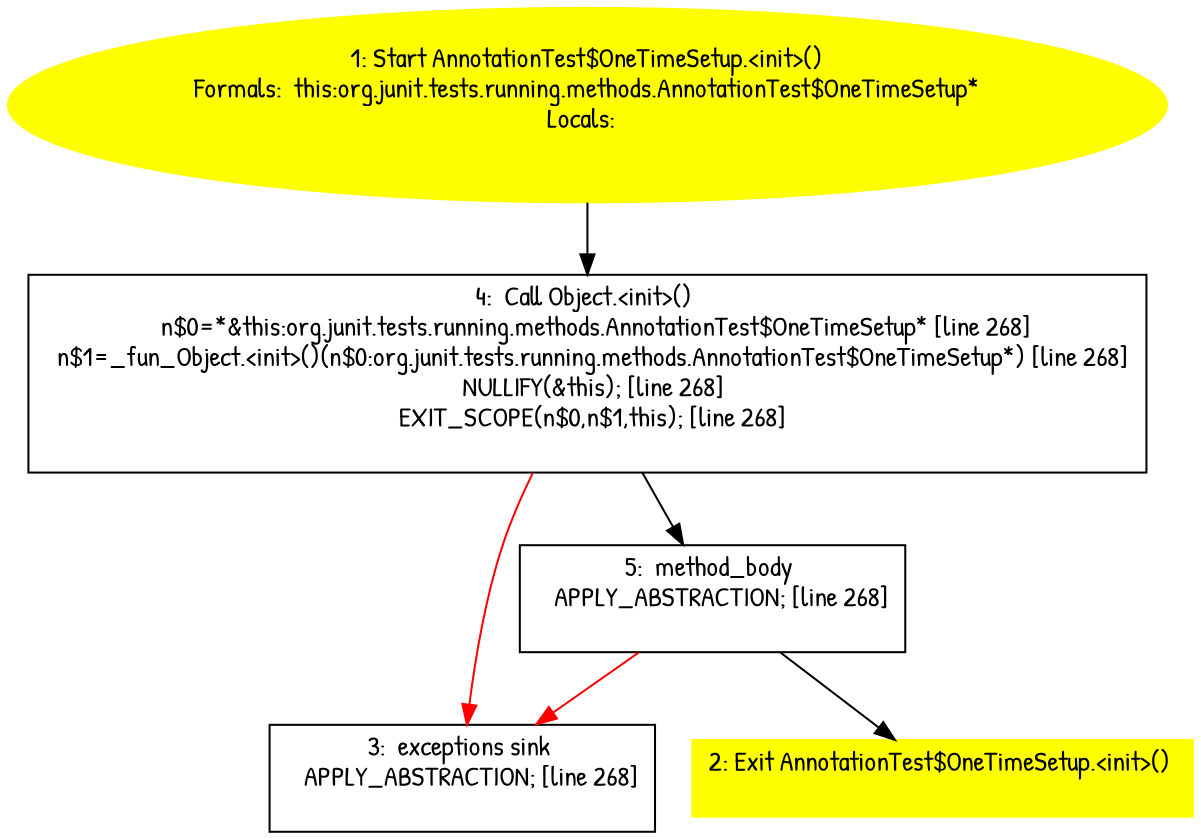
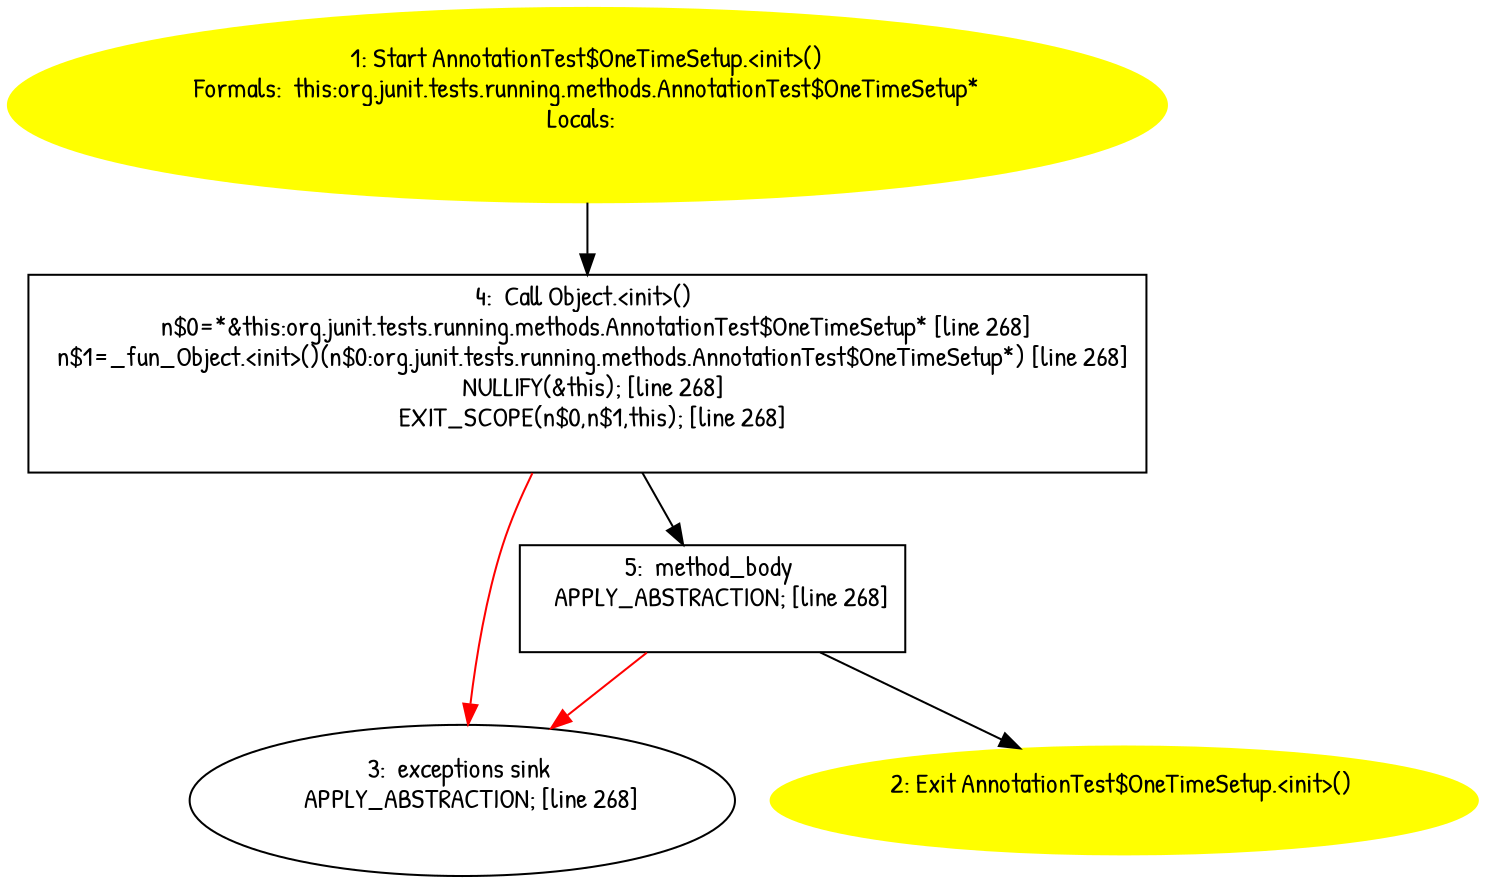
(462, 778) -> (462, 800)
(943, 778) -> (1124, 800)
